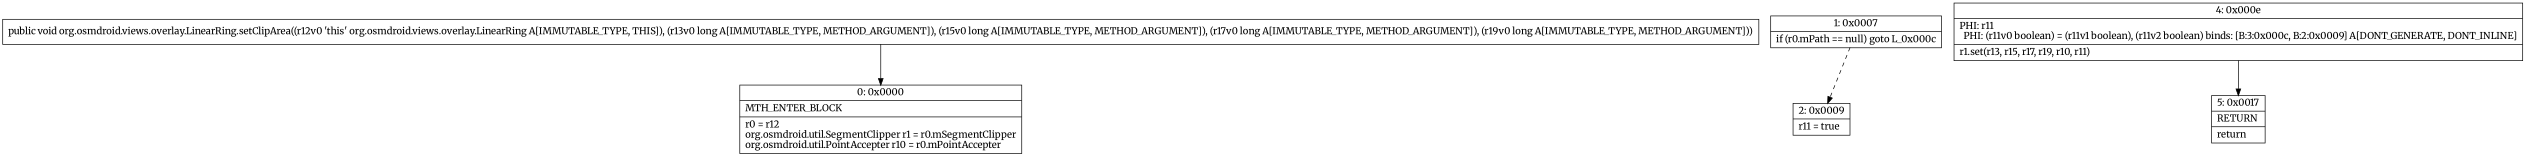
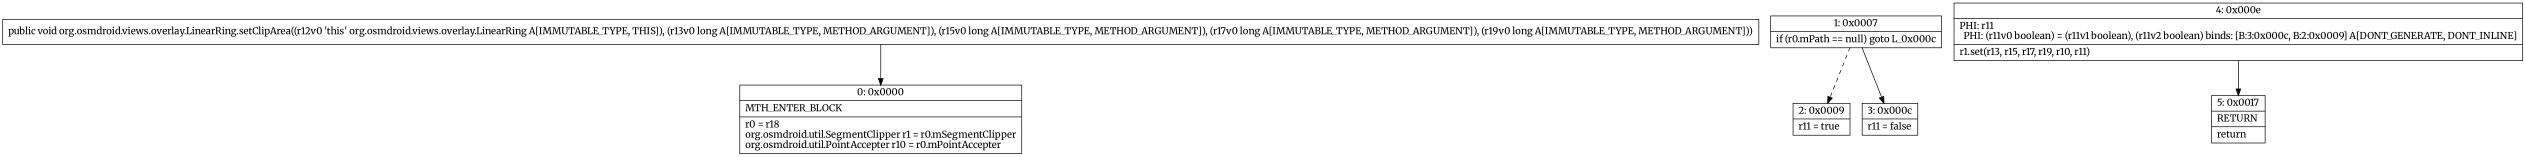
none -> (1890, 119)
(762, 125) -> (762, 125)
